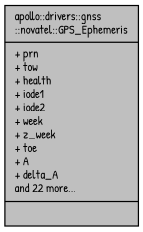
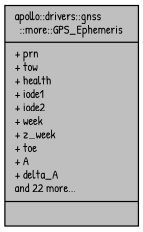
(72, 30) -> (72, 30)
